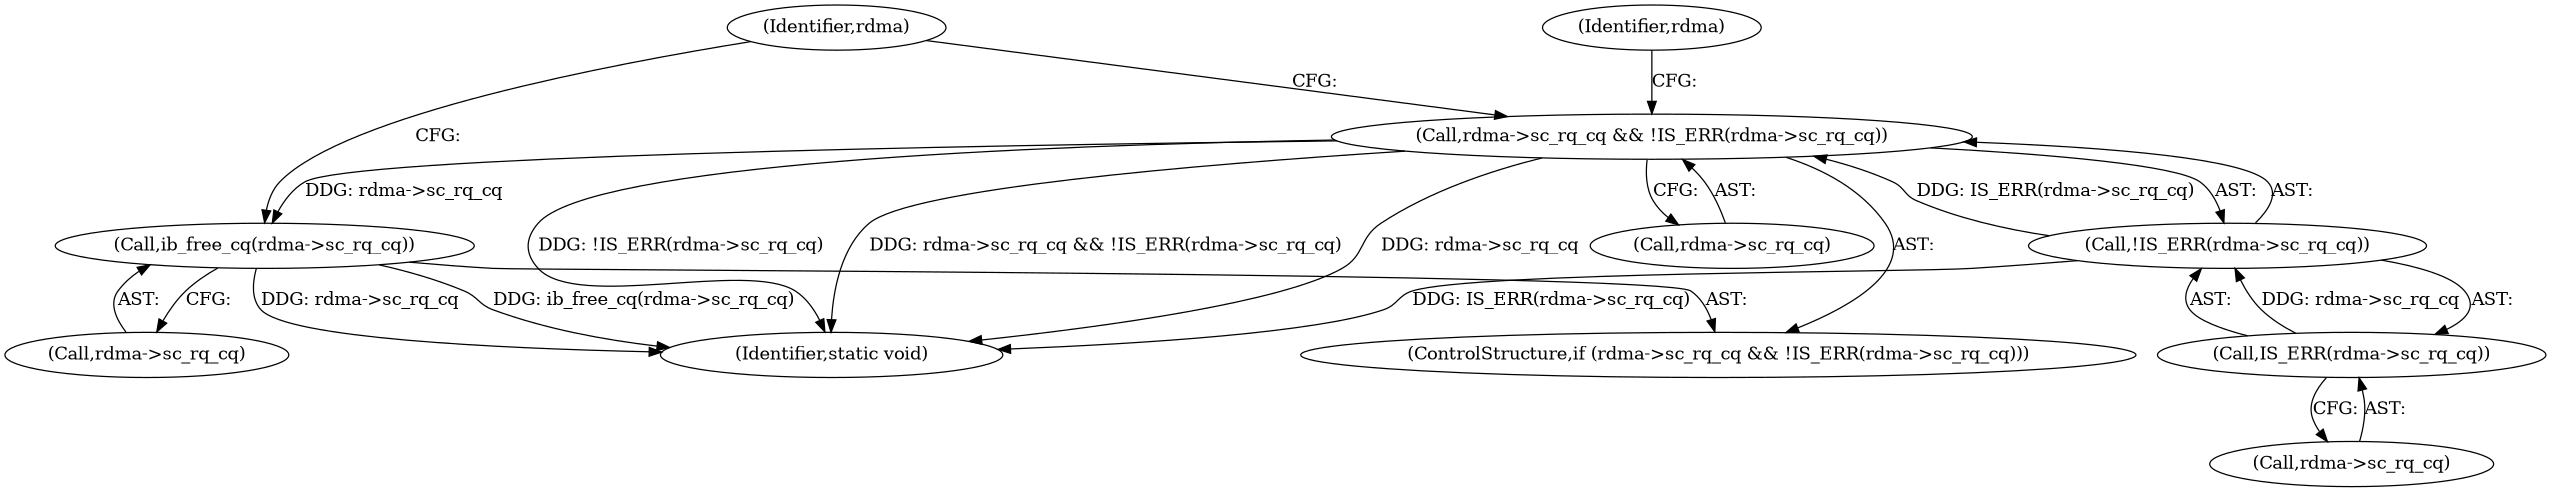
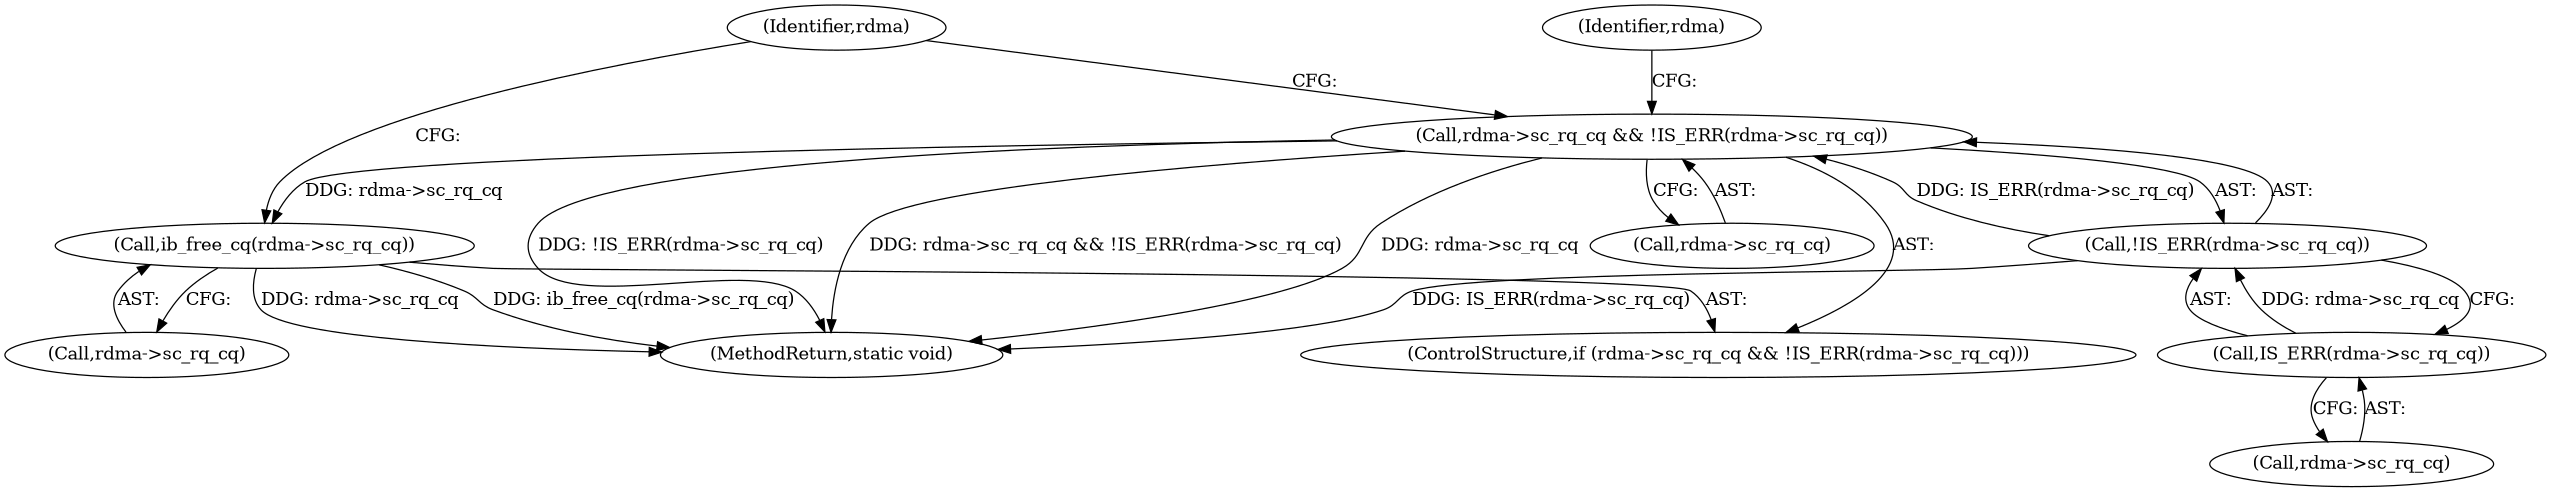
(2495, 300) -> (2495, 300)
(832, 355) -> (832, 355)
